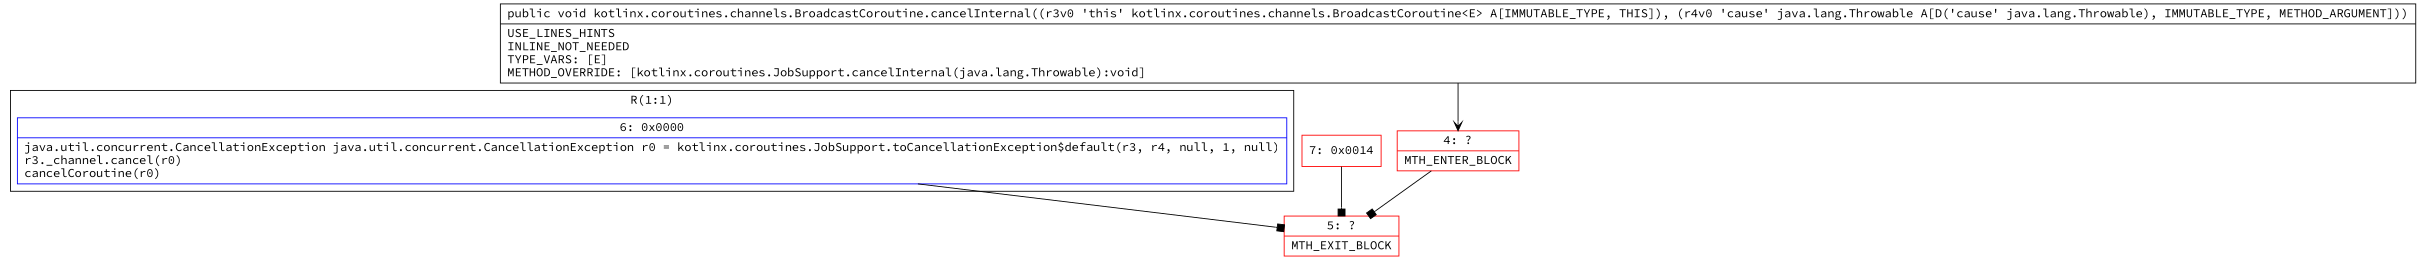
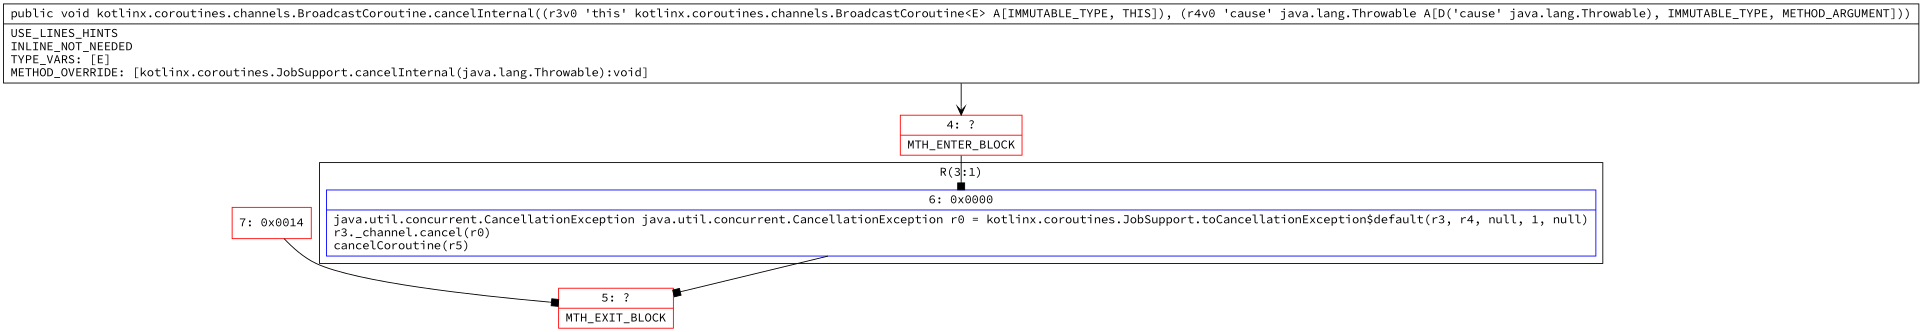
(652, 100) -> (961, 173)
(93, 173) -> (402, 246)
(1404, 191) -> (961, 168)
